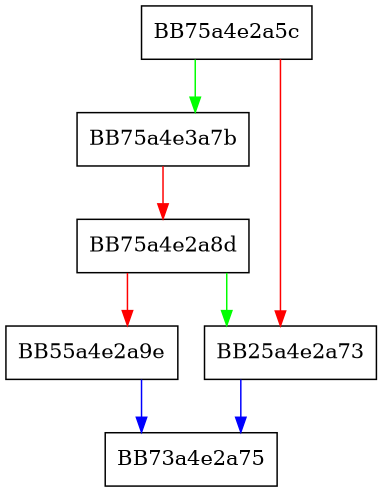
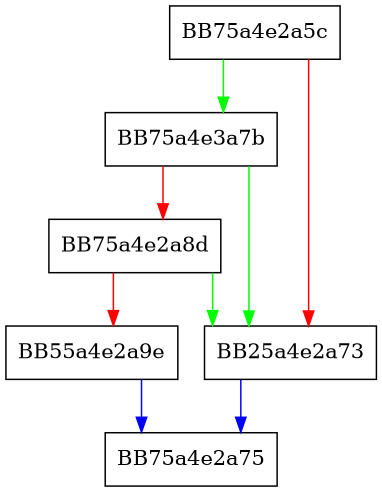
none -> (249, 239)
(191, 459) -> (191, 459)
